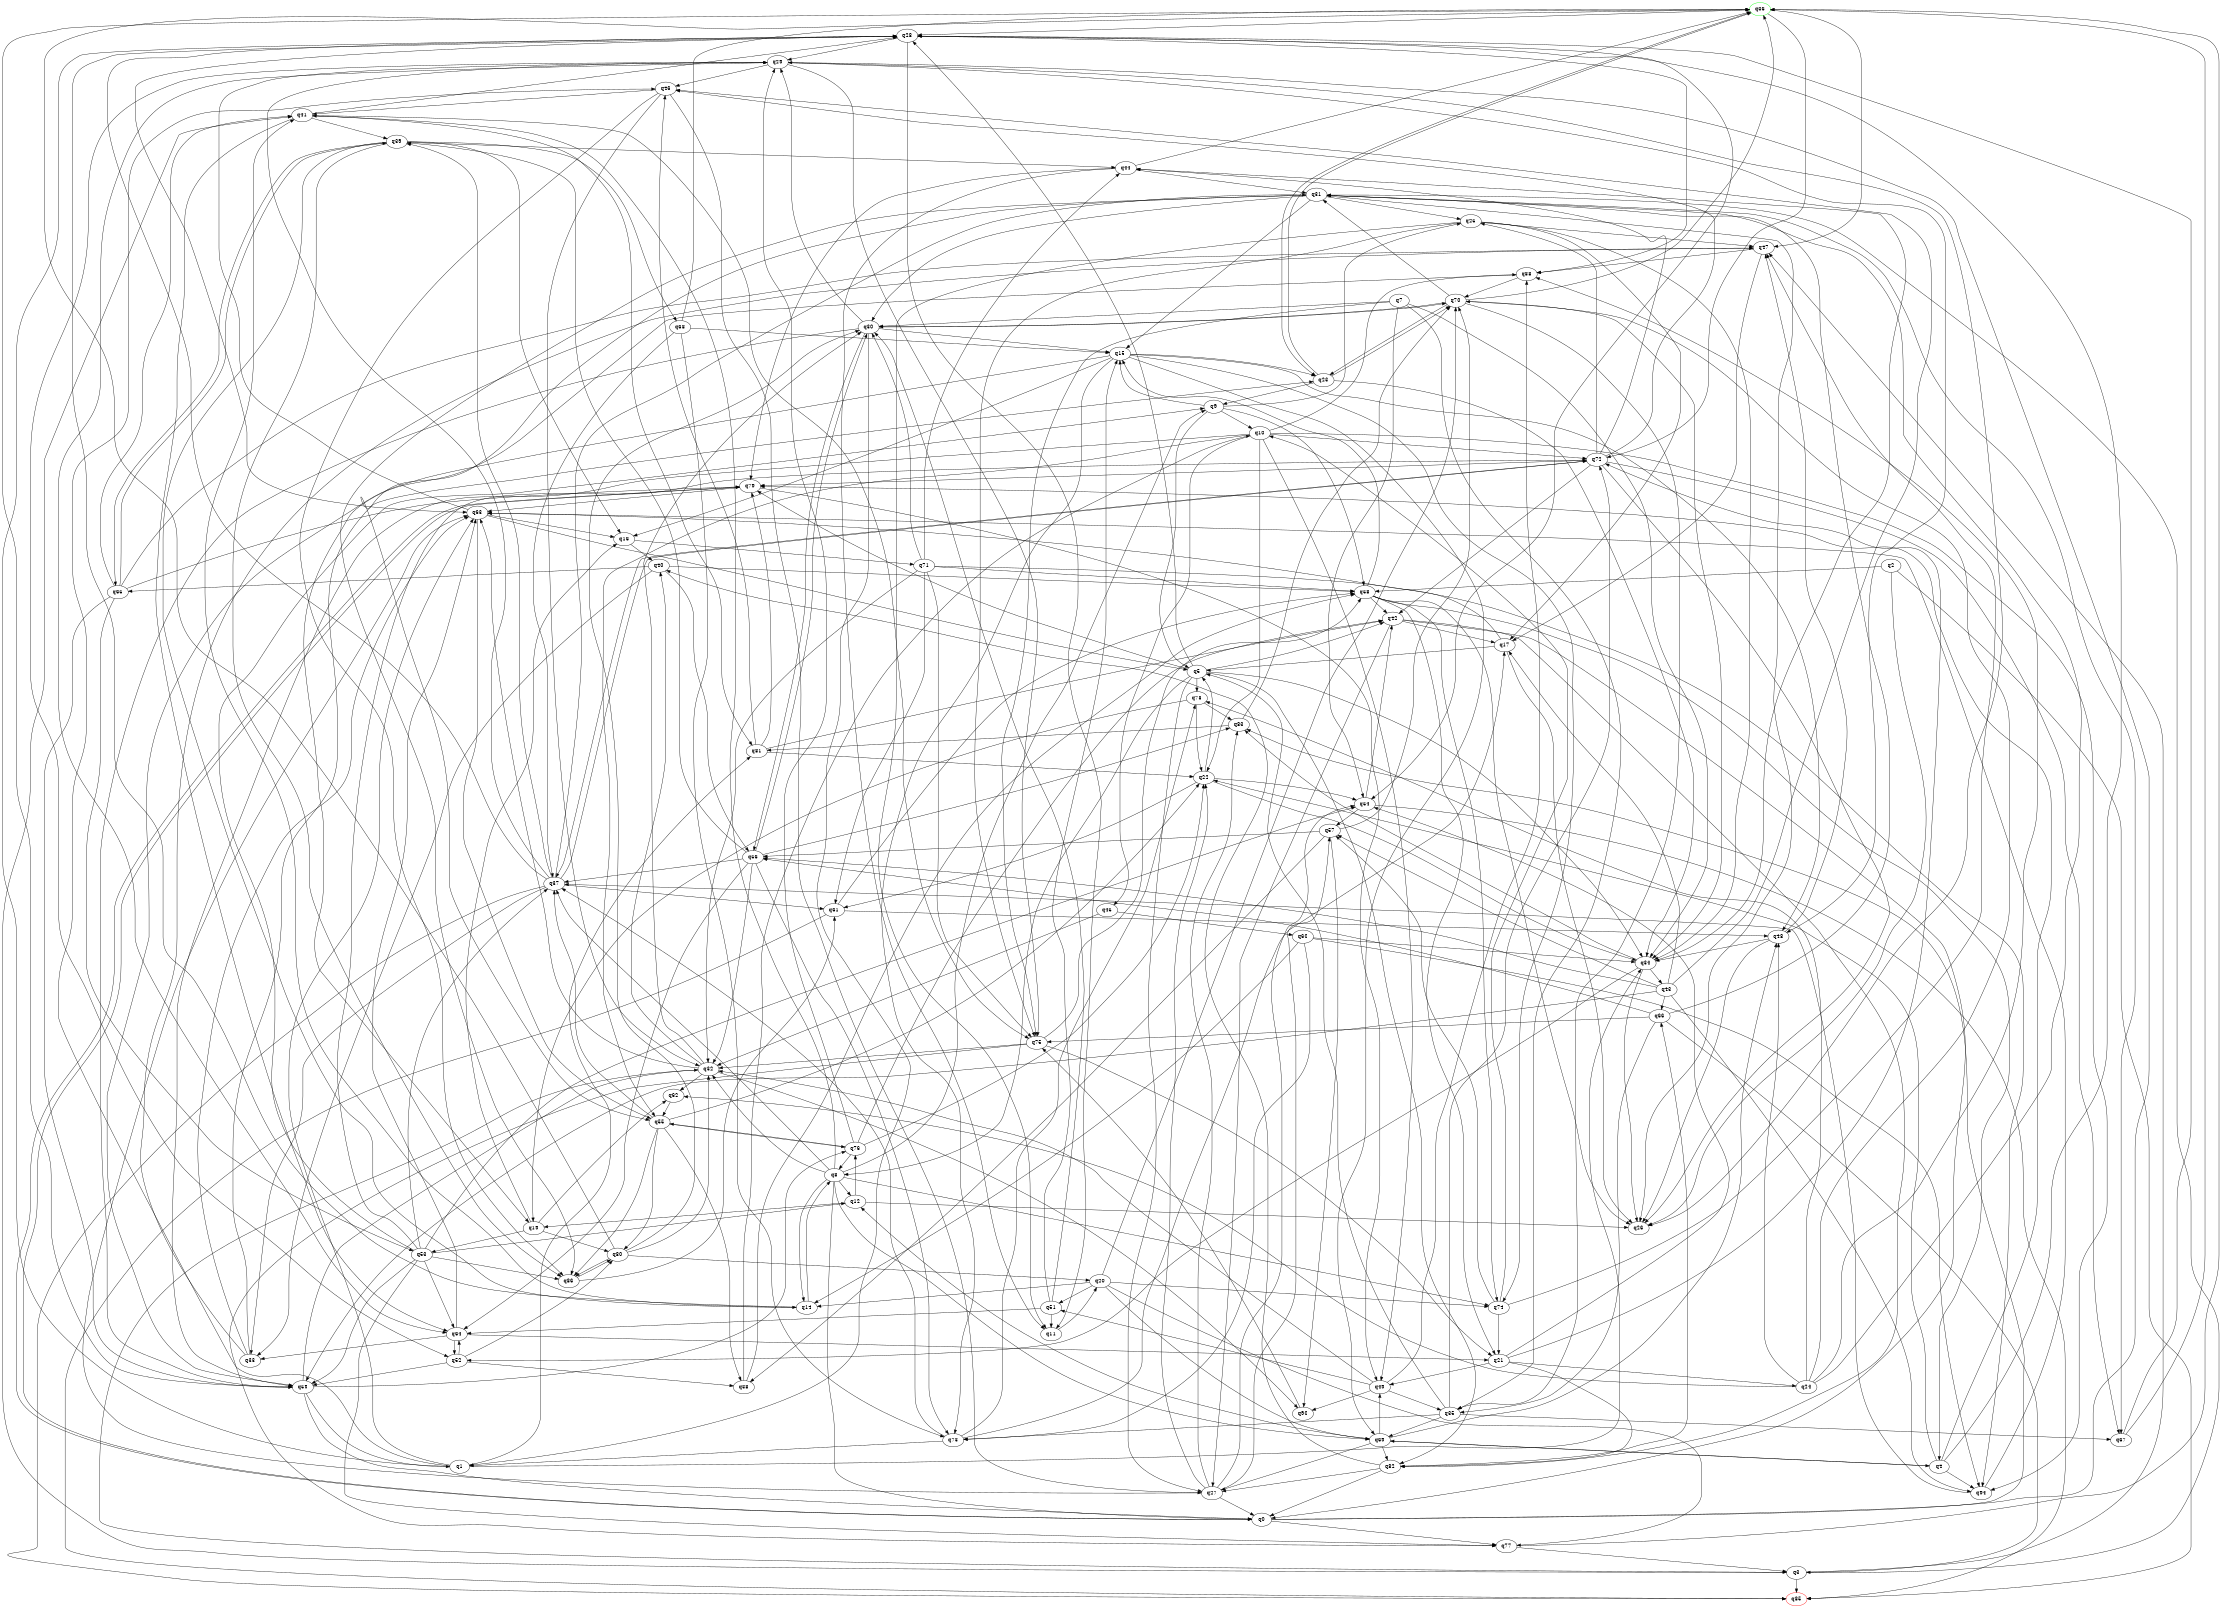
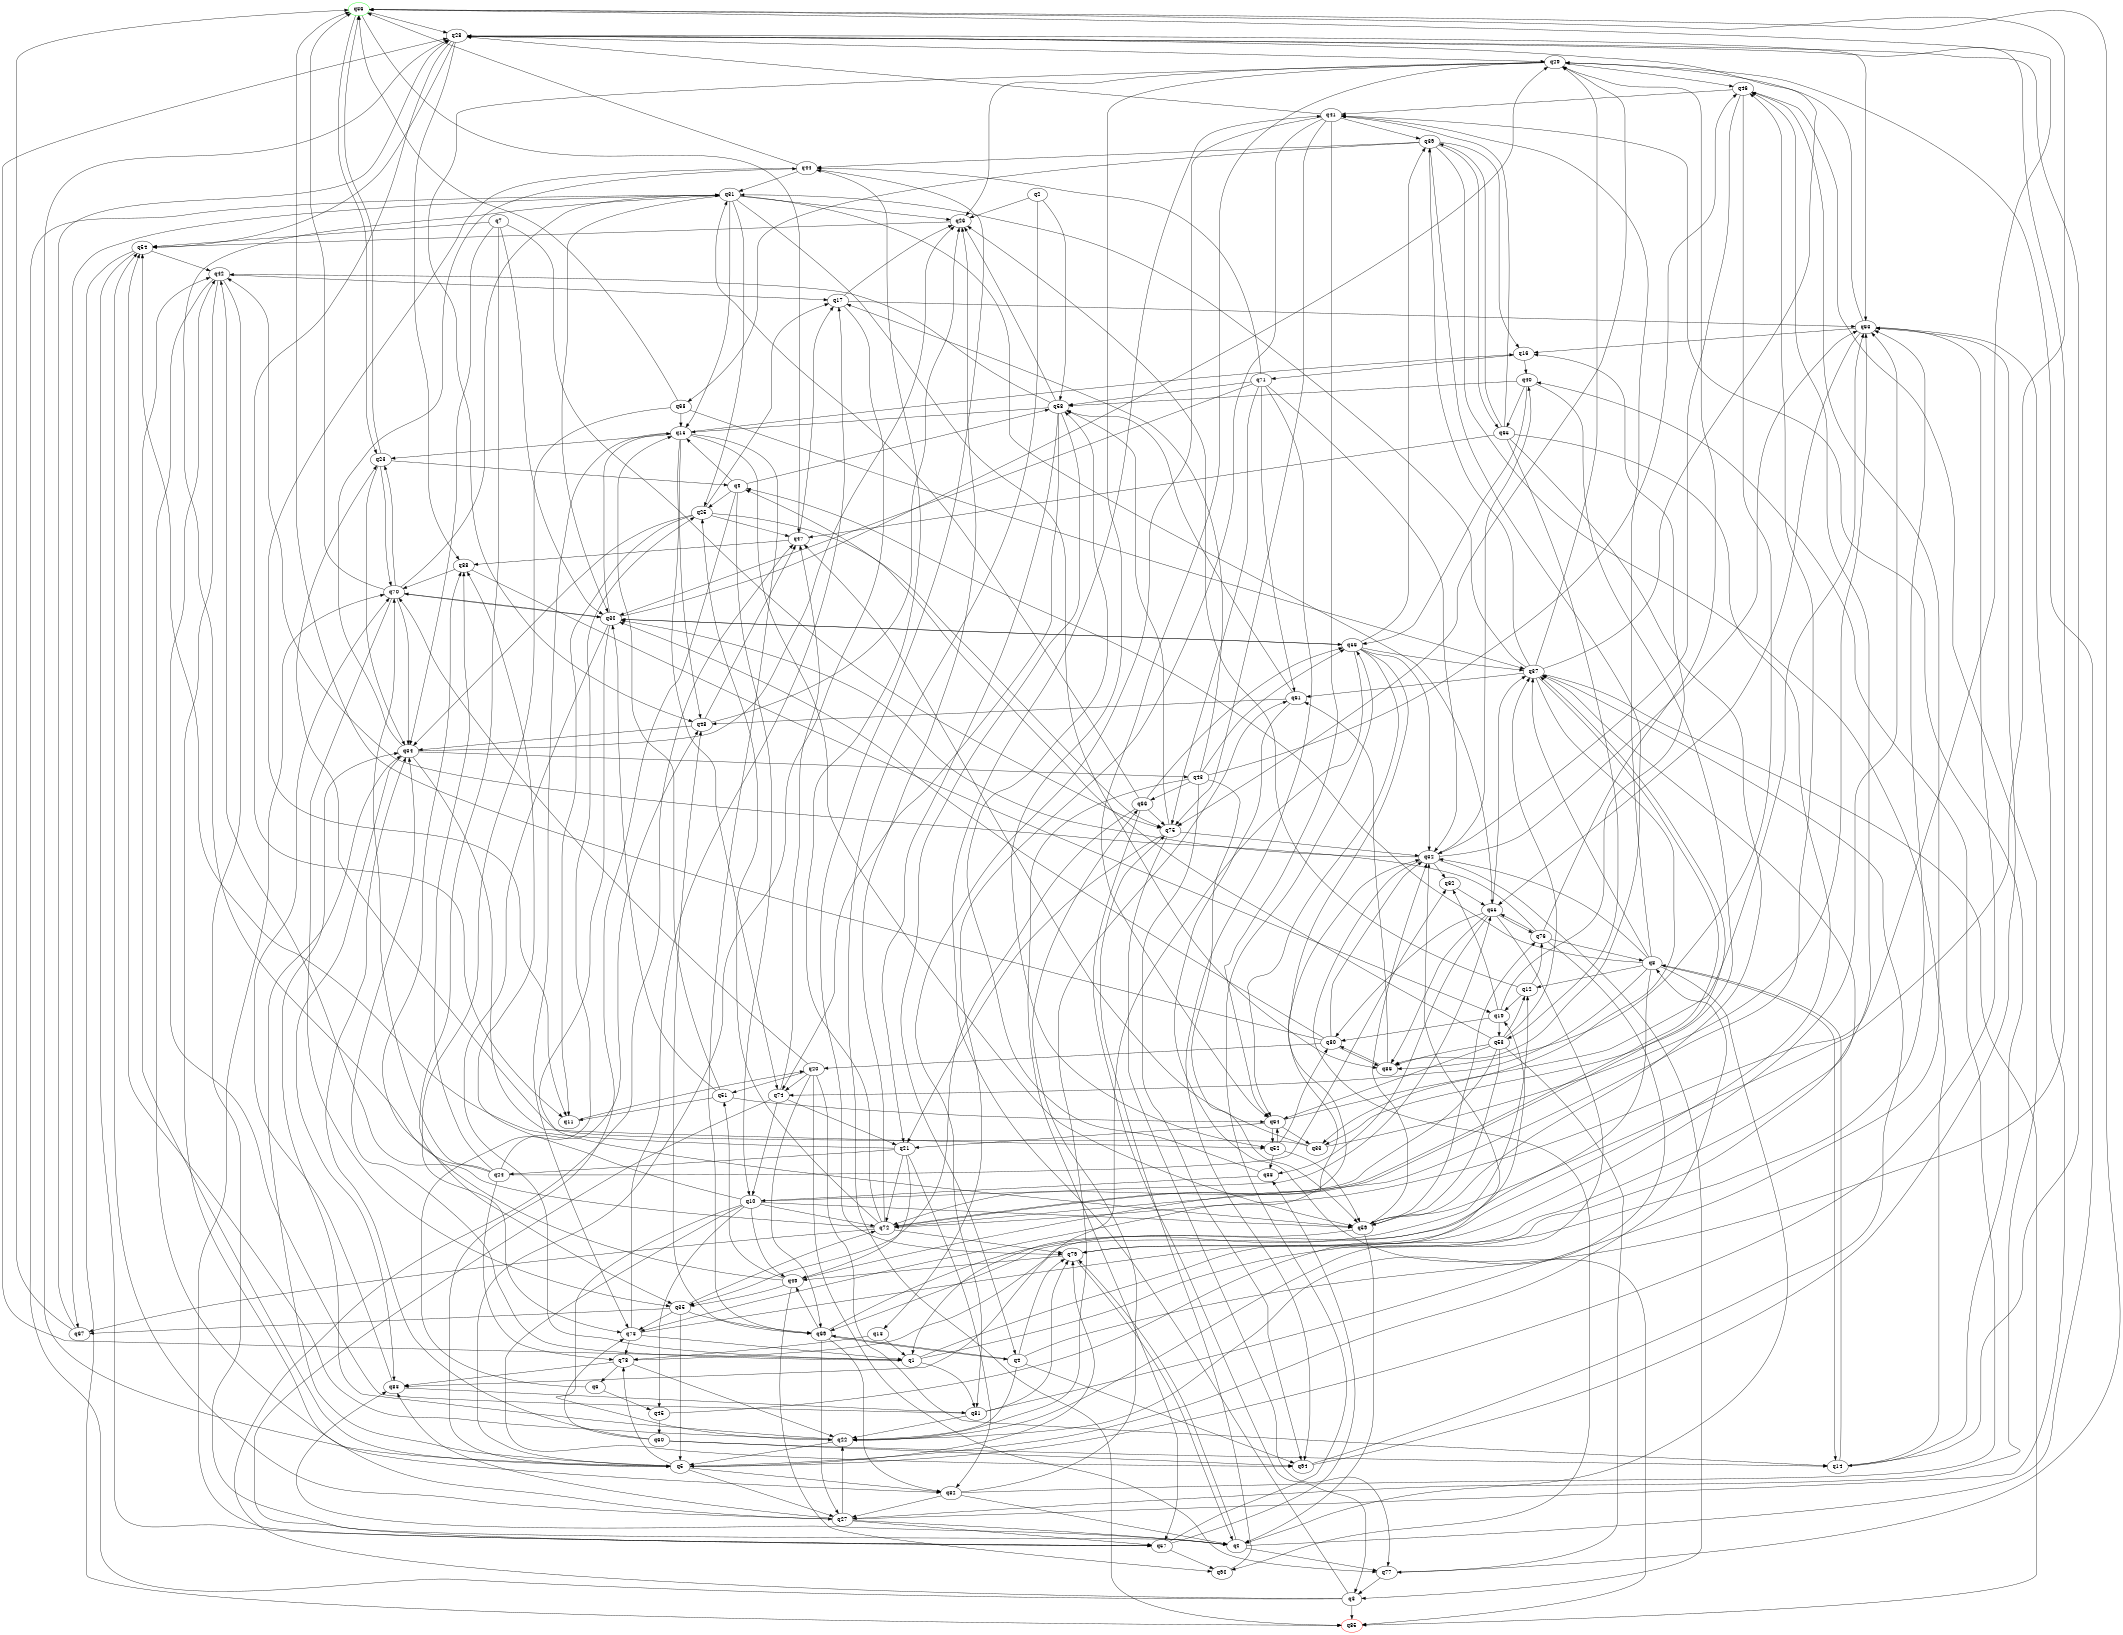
(830, 983) -> (593, 233)
none -> (878, 1334)
none -> (596, 1387)
